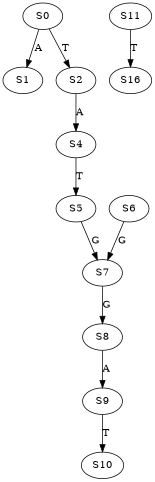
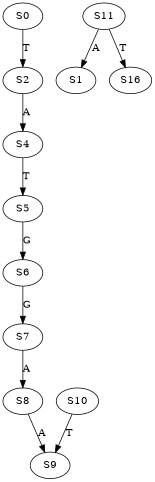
(34, 45) -> (91, 45)
(88, 237) -> (23, 237)
(107, 305) -> (27, 369)
(103, 430) -> (65, 430)
